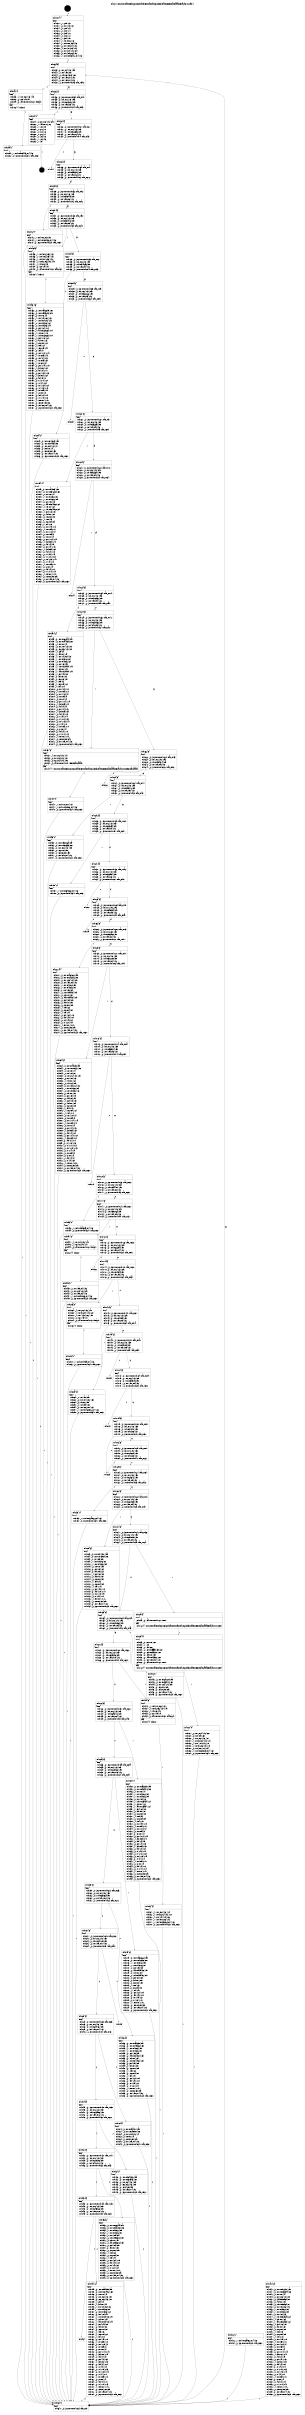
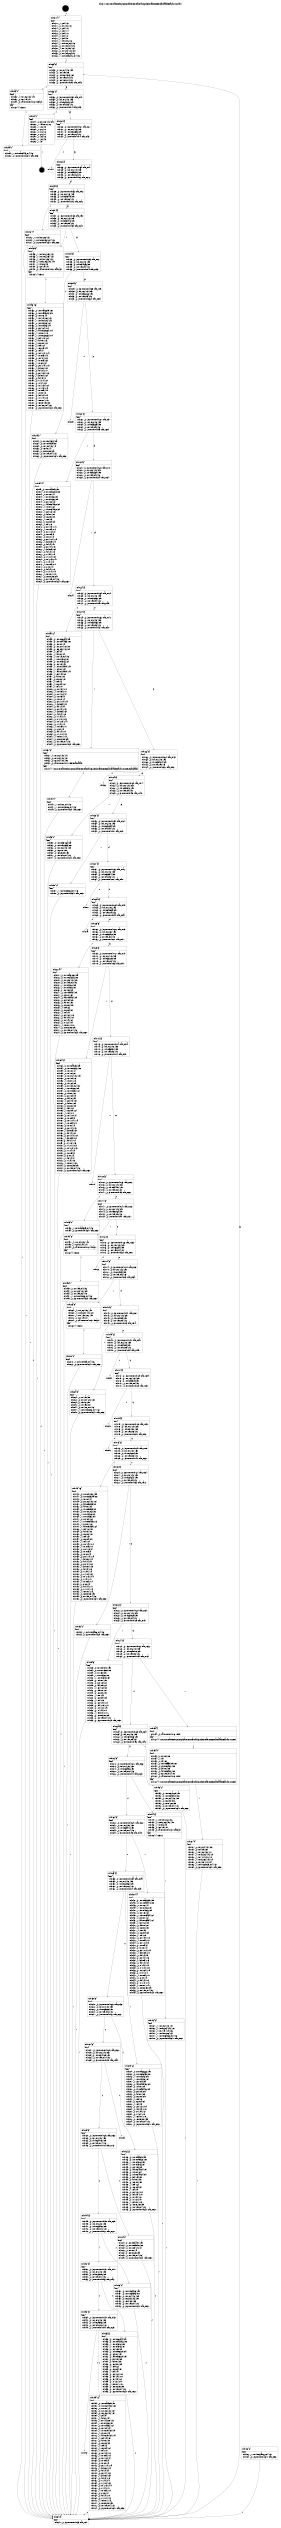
(111, 1466) -> (107, 1473)
